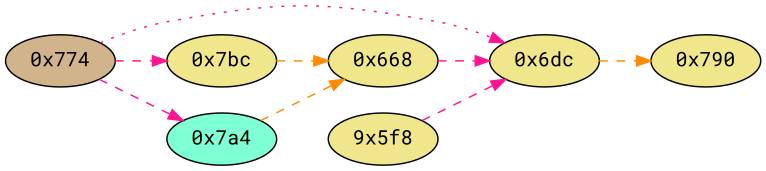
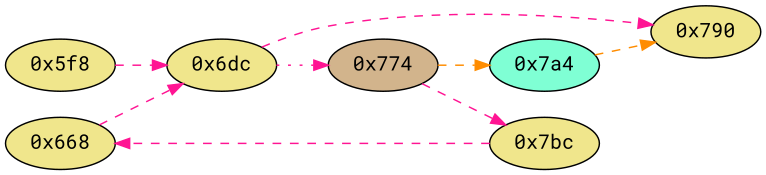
(295, 6) -> (295, 65)
(295, 61) -> (310, 143)
(618, 61) -> (448, 15)
(134, 97) -> (456, 65)
(296, 103) -> (618, 50)
(383, 139) -> (60, 65)
